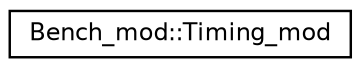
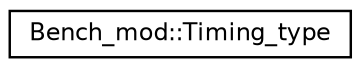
(180, 34) -> (180, 34)
